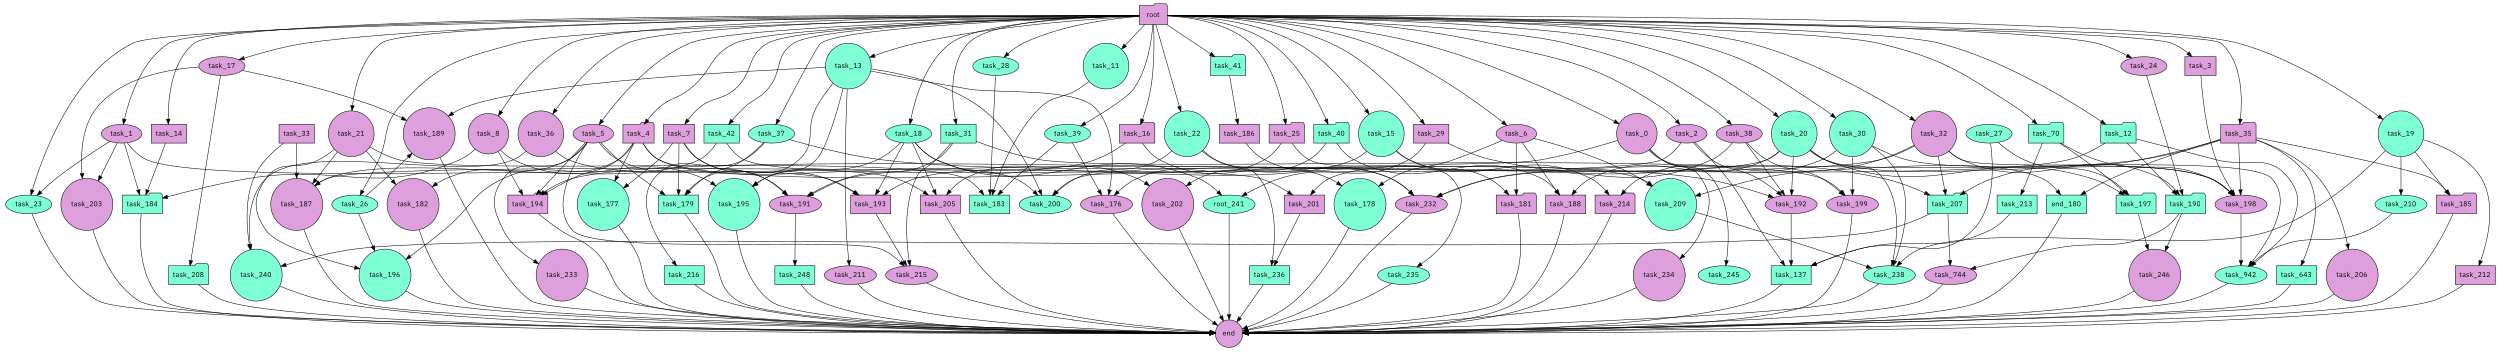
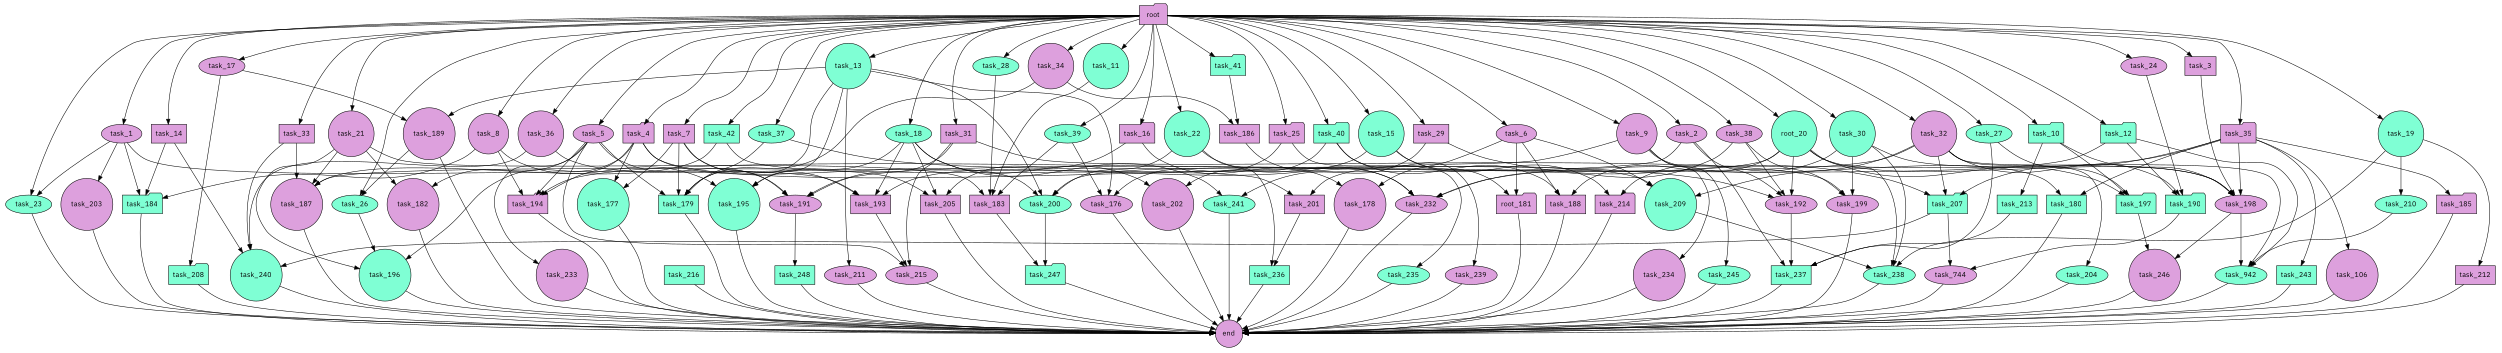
none -> (699, 23)
none -> (1769, 37)
none -> (1051, 66)
(113, 93) -> none
(958, 134) -> (958, 134)
(1637, 134) -> (1637, 134)
(1794, 134) -> (1794, 134)
(2046, 134) -> (2046, 134)
(2431, 171) -> none
(654, 179) -> none
(382, 182) -> (376, 181)
none -> (207, 196)
(990, 204) -> (990, 204)
(1229, 204) -> (1229, 204)
(1360, 204) -> (1360, 204)
(1516, 204) -> (1516, 204)
(2066, 204) -> (2066, 204)
(2174, 230) -> (2205, 234)
none -> (1045, 275)
none -> (1471, 275)
(1791, 275) -> (1791, 275)
none -> (2082, 275)
(2297, 275) -> (2297, 275)
(2352, 275) -> (2352, 275)
none -> (1486, 328)
